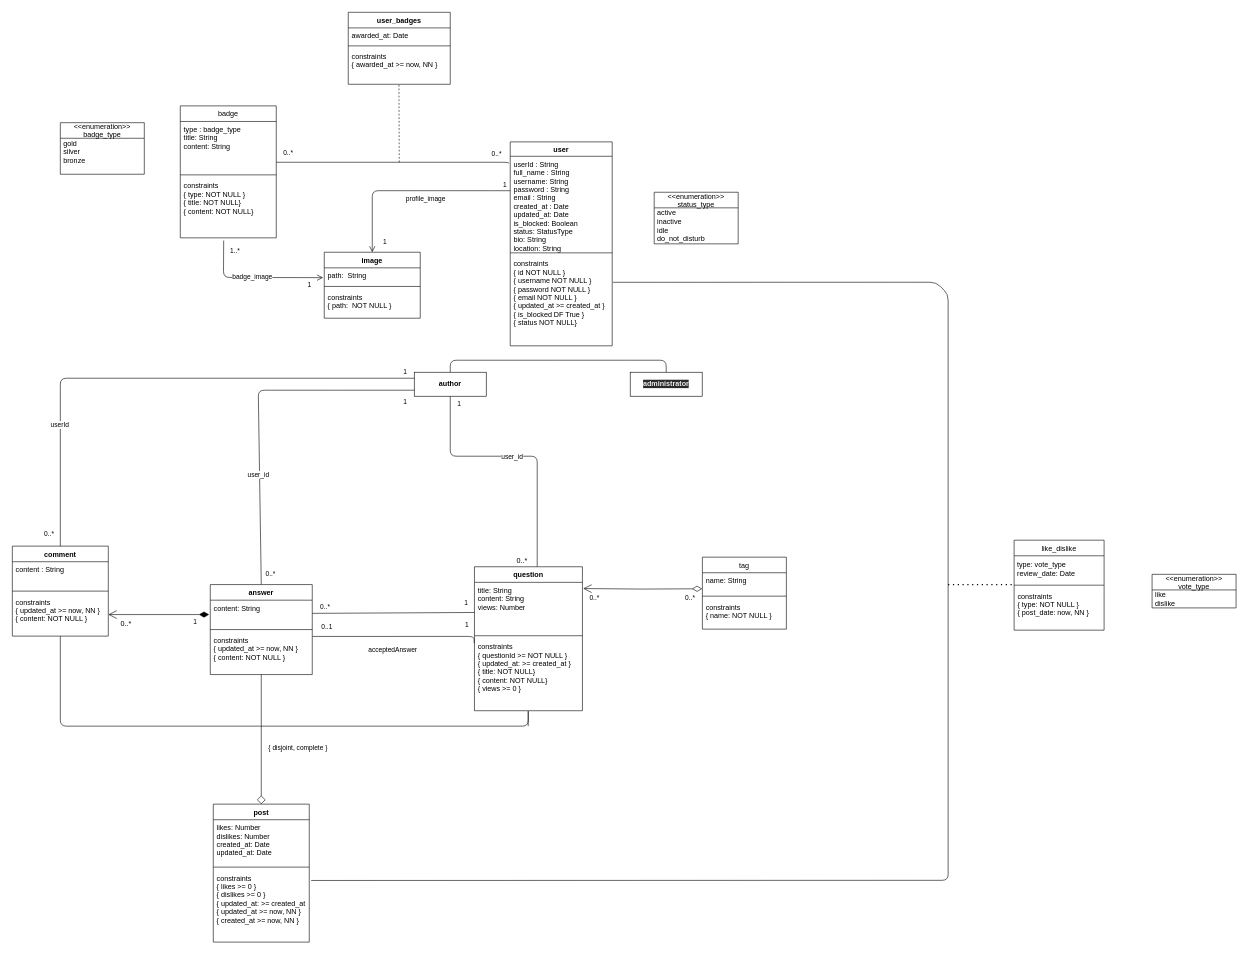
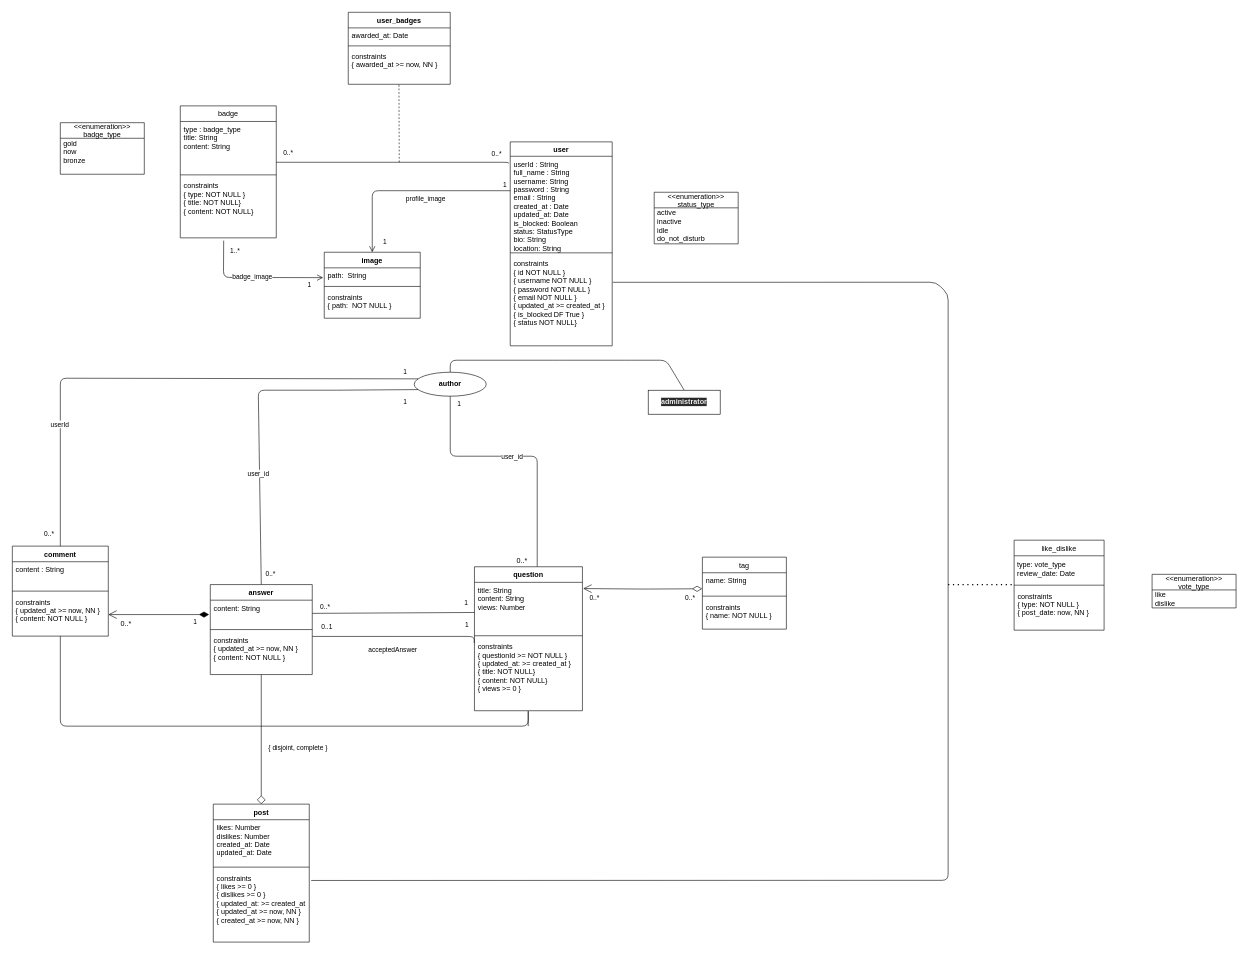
(74, 156) -> (74, 156)
(450, 384) -> (450, 384)
(666, 384) -> (684, 402)
